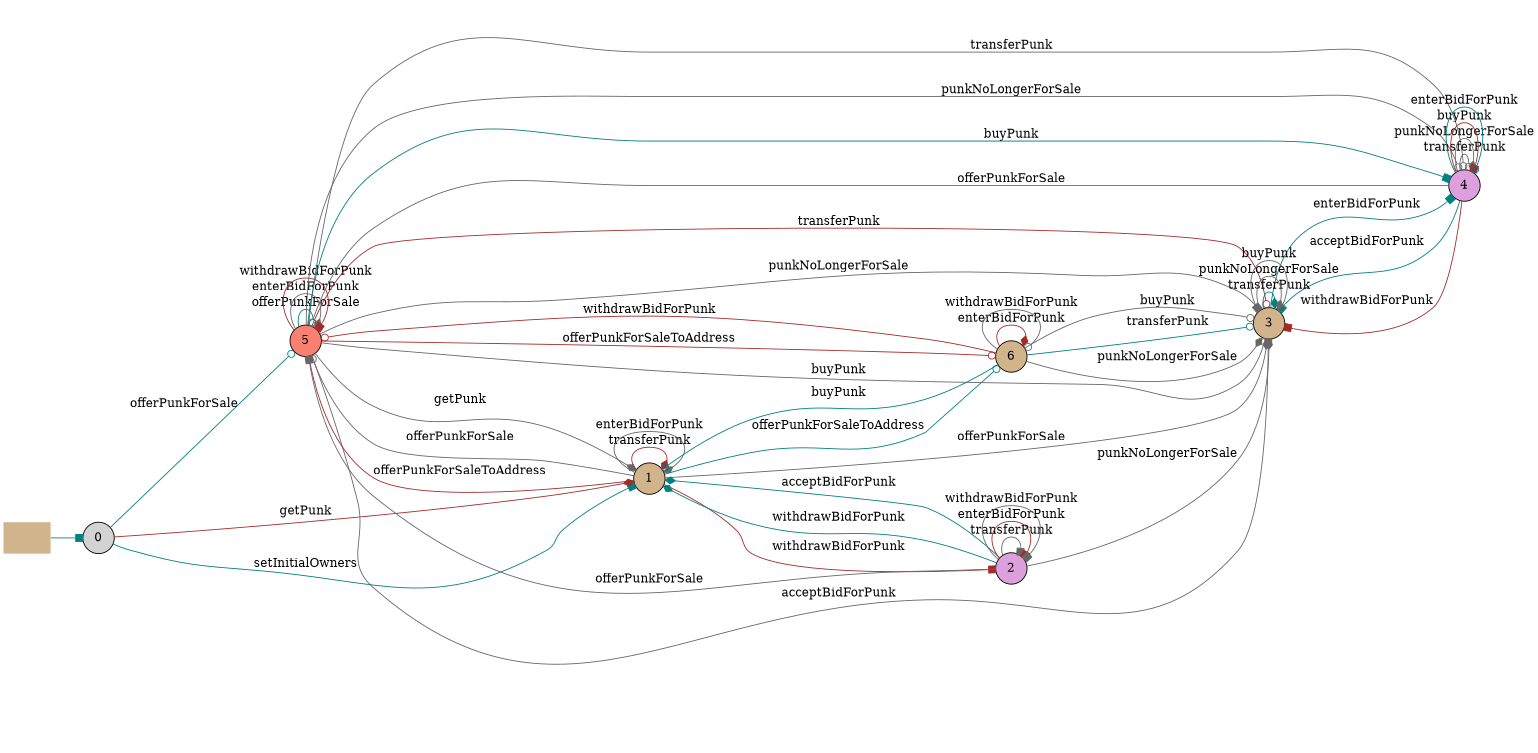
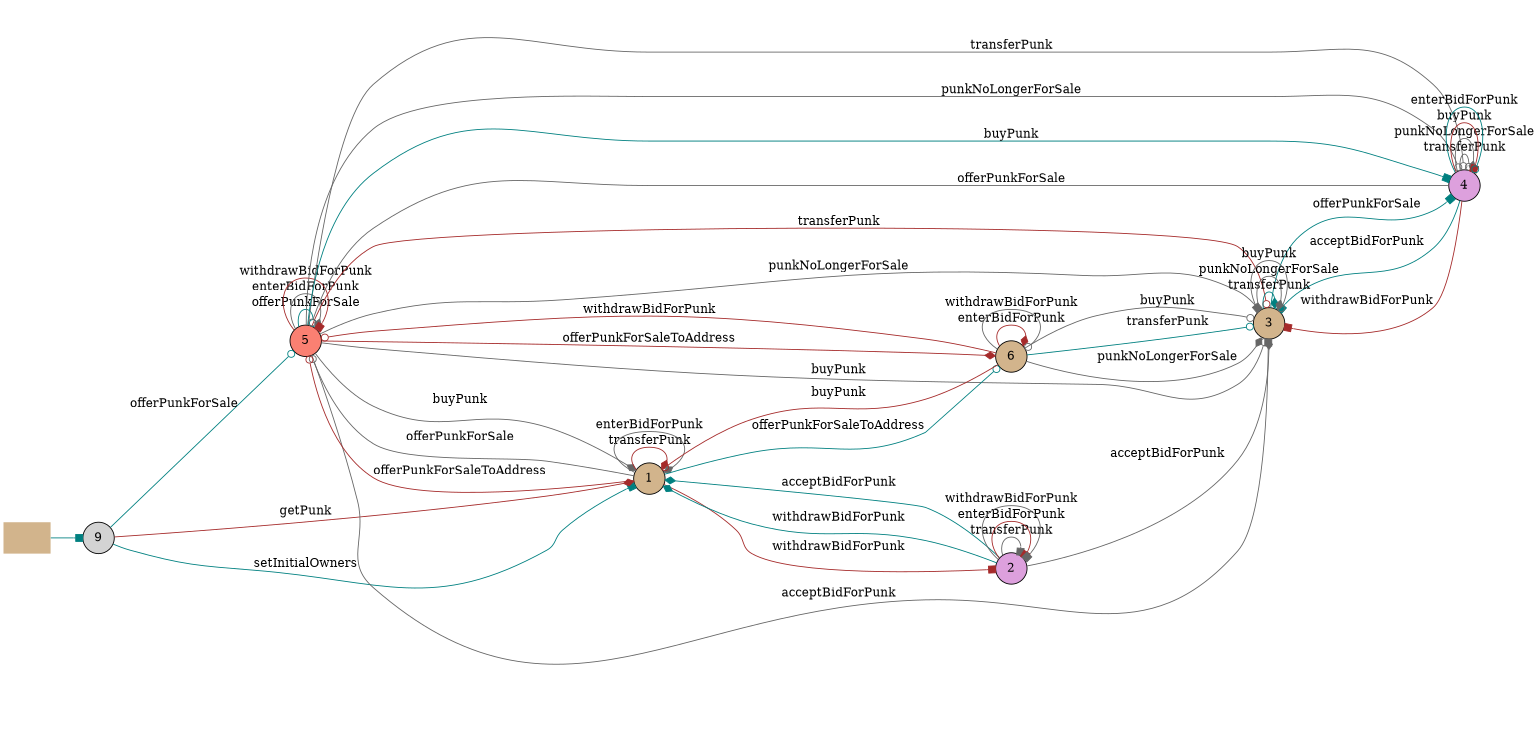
(1367, 204) -> (1367, 204)
(655, 346) -> (655, 346)
(460, 400) -> (460, 400)
(831, 408) -> (831, 408)
(987, 453) -> none
(1167, 454) -> (1167, 454)
(99, 538) -> (99, 538)
(599, 591) -> none
